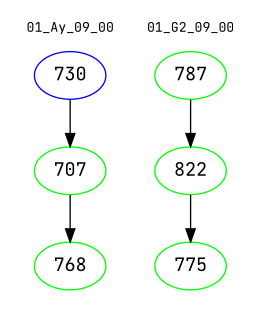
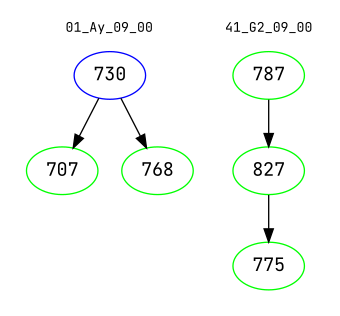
(191, 28) -> (269, 28)
(191, 171) -> (269, 171)
(70, 212) -> (131, 117)
